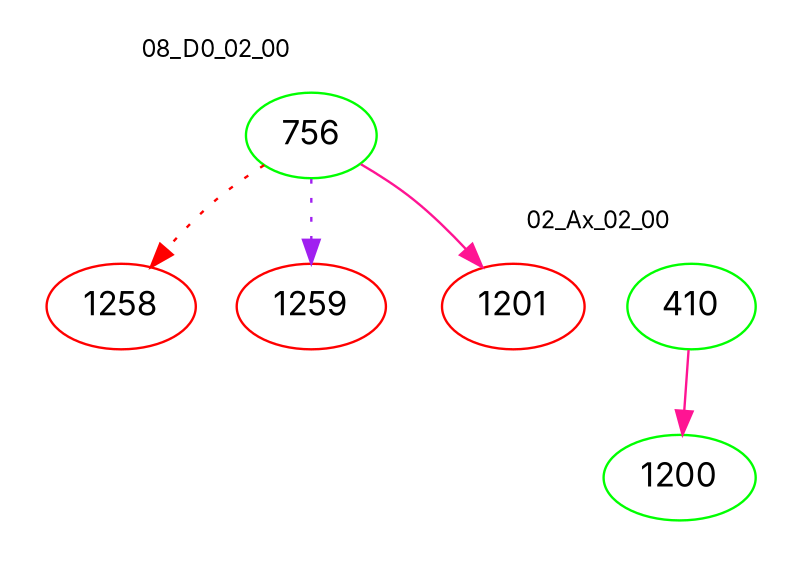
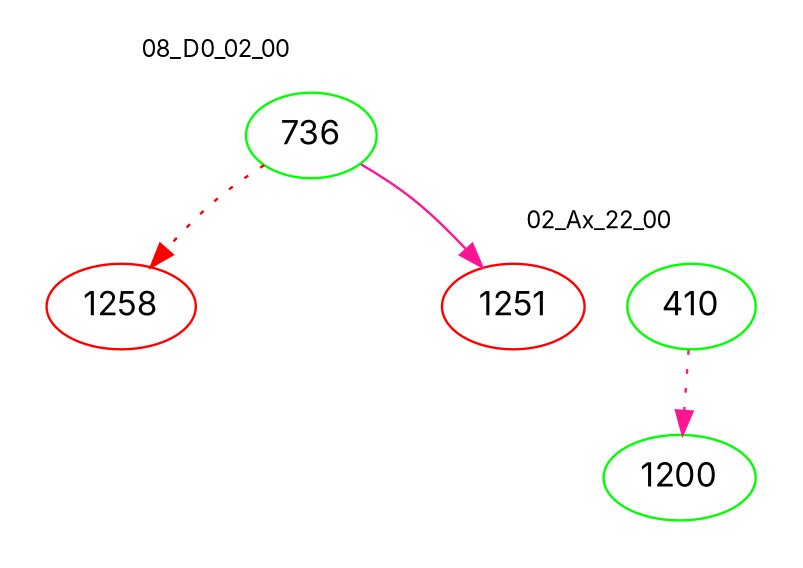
(311, 135) -> (311, 135)
(599, 222) -> (599, 222)
(311, 307) -> none
(513, 307) -> (513, 307)
(686, 380) -> (686, 380)
